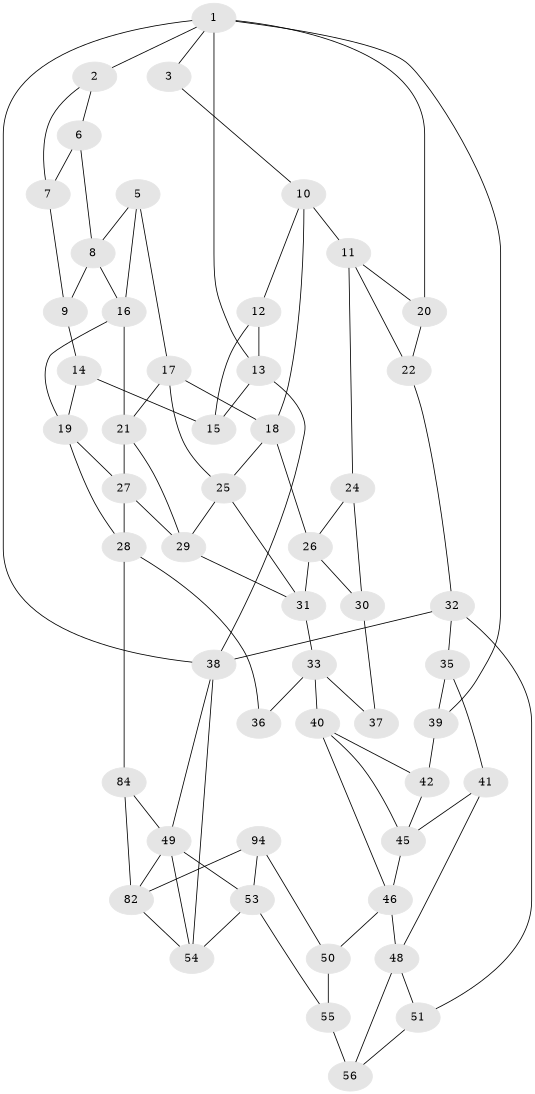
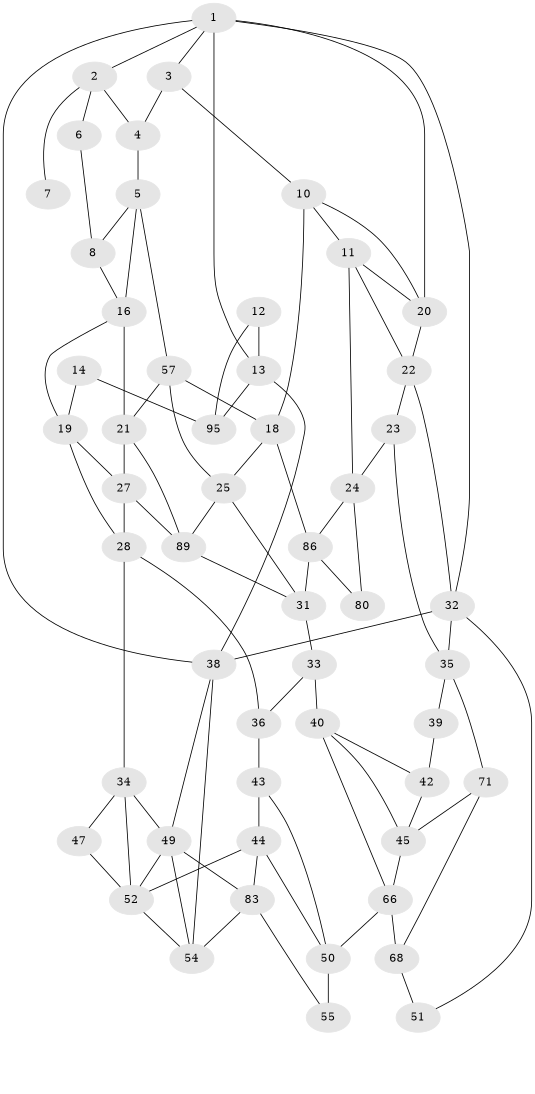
none -> (138, 136)
(64, 165) -> none
(281, 253) -> (380, 240)
(501, 294) -> (467, 233)
(65, 312) -> none
(169, 371) -> (169, 371)
(214, 430) -> (214, 430)
none -> (394, 430)
(184, 547) -> (184, 547)
(310, 547) -> (310, 547)
(363, 606) -> (363, 606)
(376, 724) -> none
(124, 782) -> (124, 782)
none -> (259, 782)
(486, 782) -> (486, 782)
none -> (79, 841)
(259, 841) -> (259, 841)
(131, 900) -> (131, 900)
(252, 900) -> (252, 900)
(390, 900) -> (390, 900)
(397, 959) -> (397, 959)
(350, 1076) -> none
